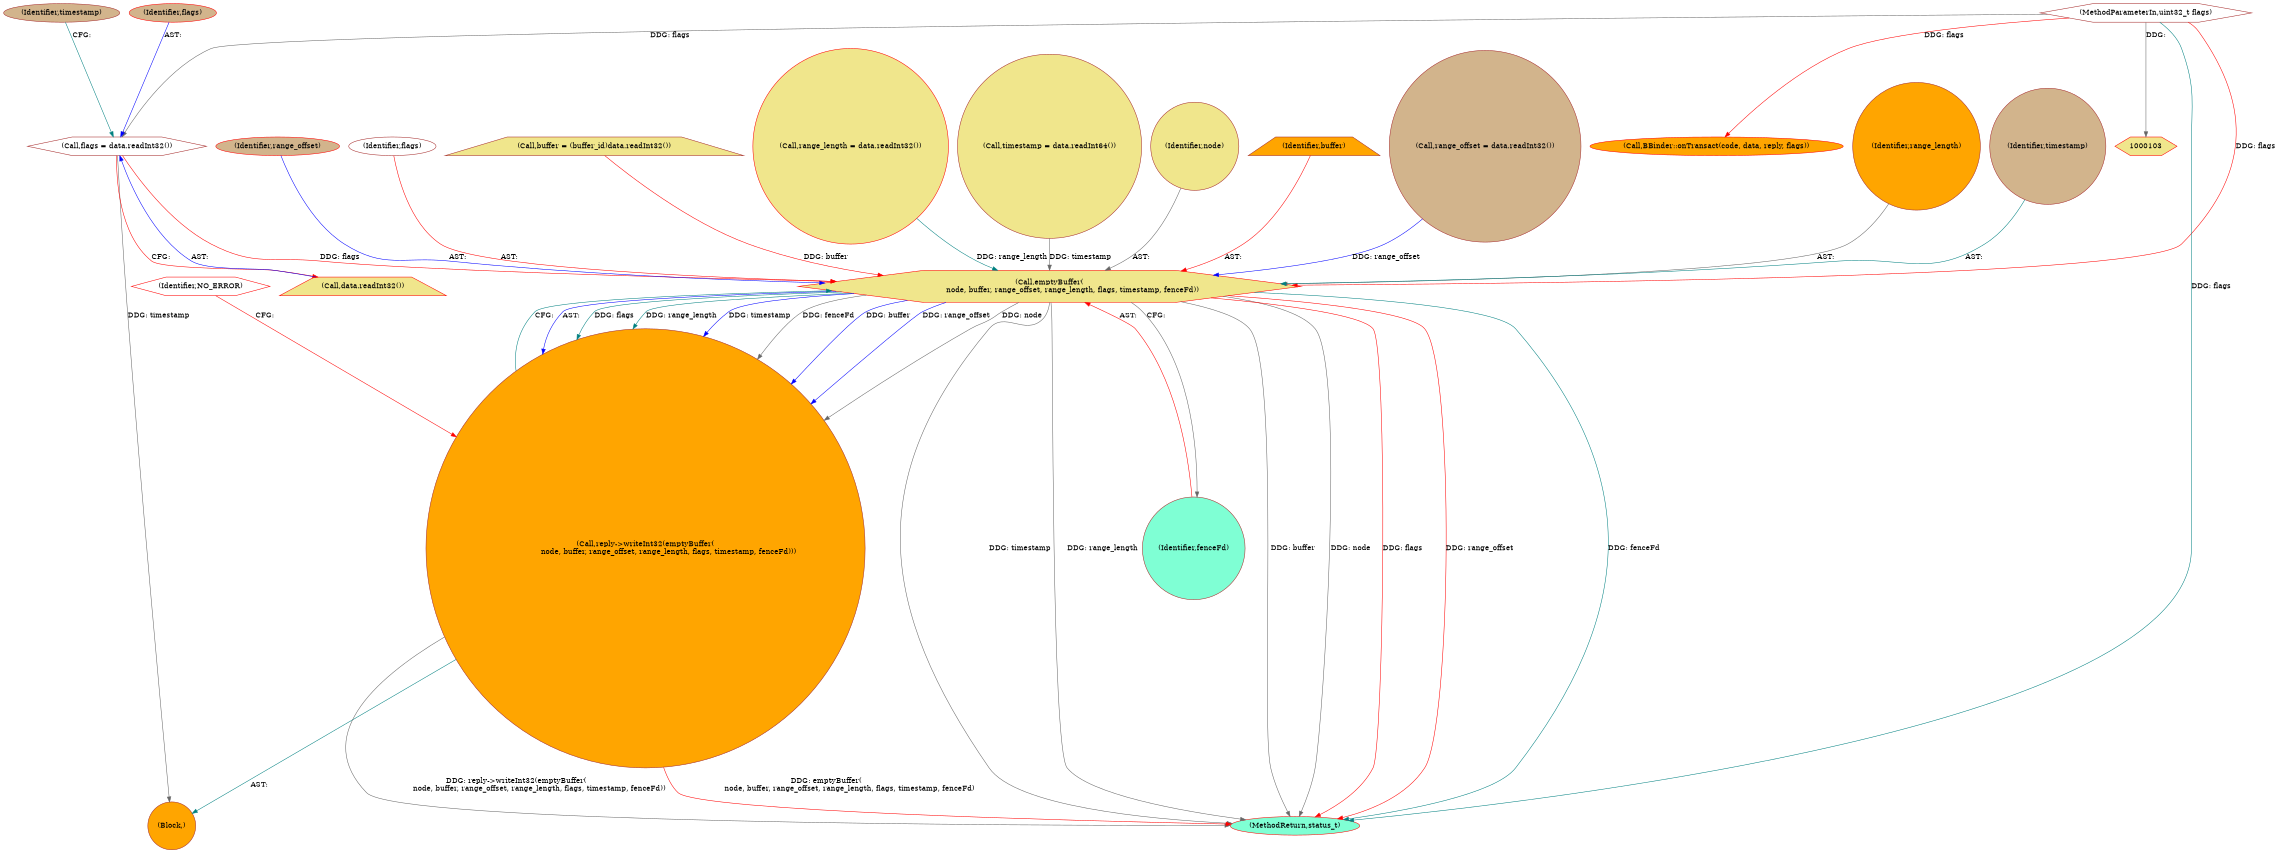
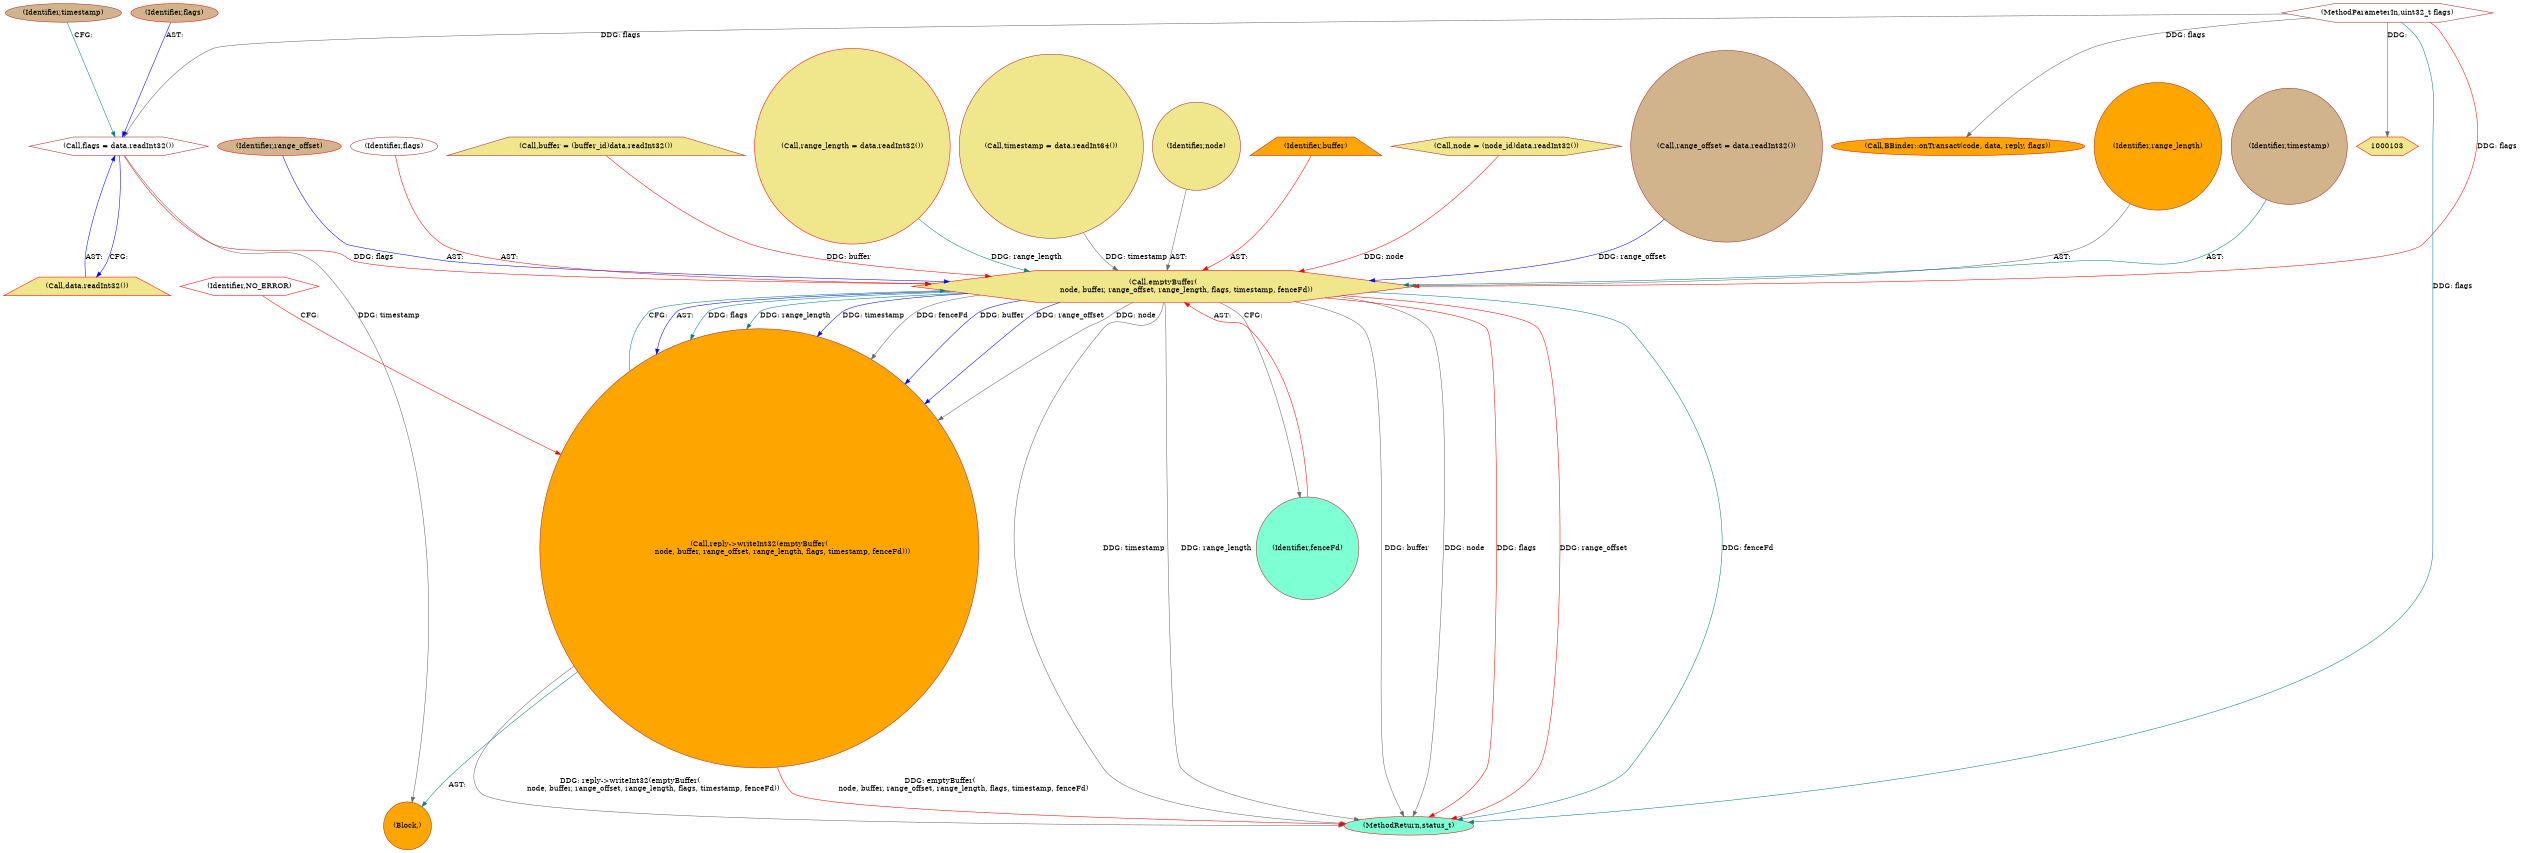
(1885, 39) -> (2126, 39)
none -> (1506, 146)
(175, 266) -> (118, 216)
